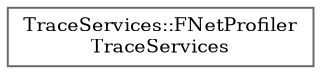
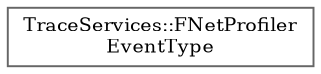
(161, 37) -> (161, 37)
